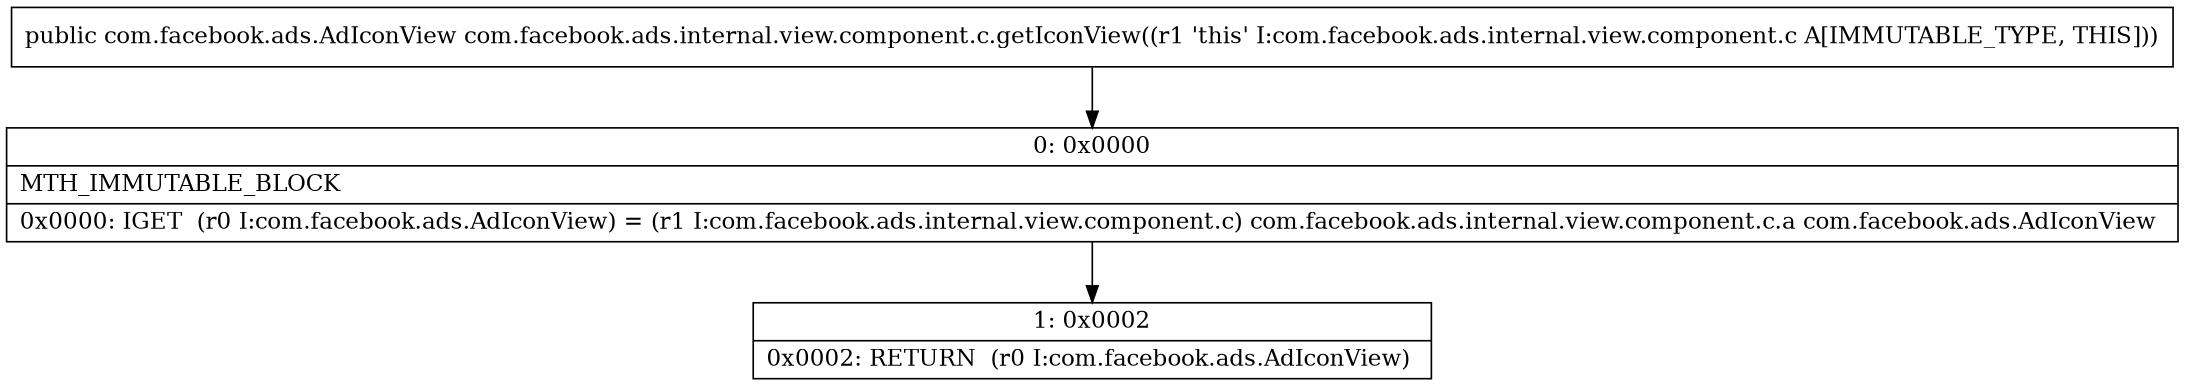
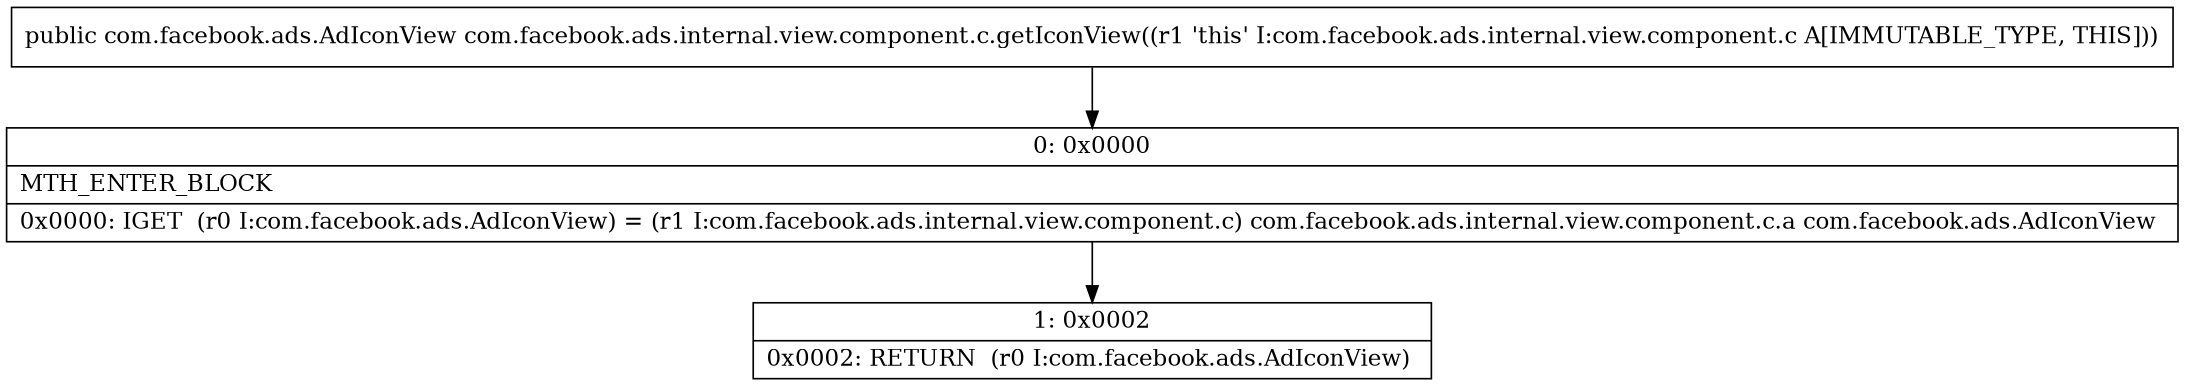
(181, 184) -> (147, 184)
